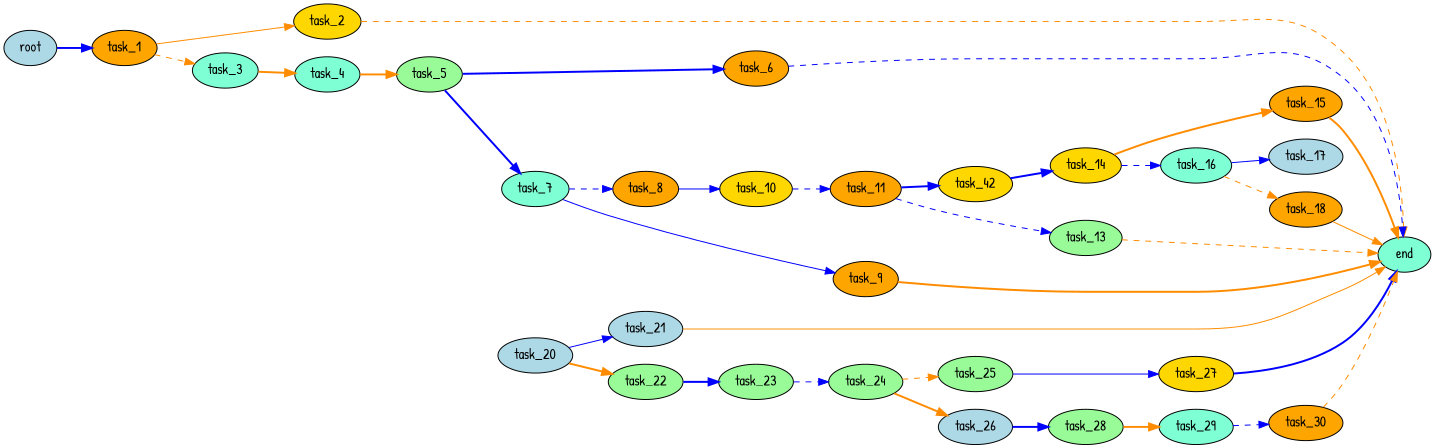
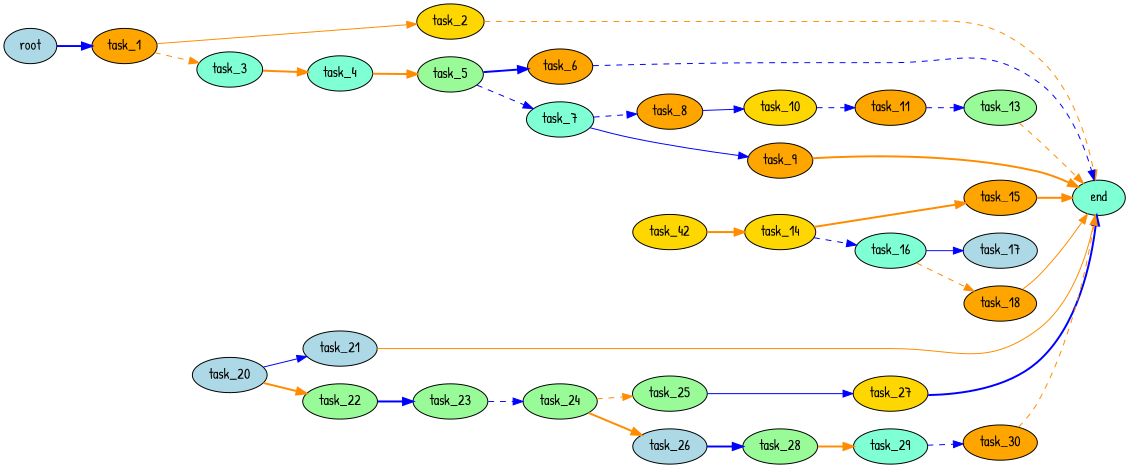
(479, 128) -> (500, 95)
(1026, 176) -> (721, 232)
(915, 187) -> none
